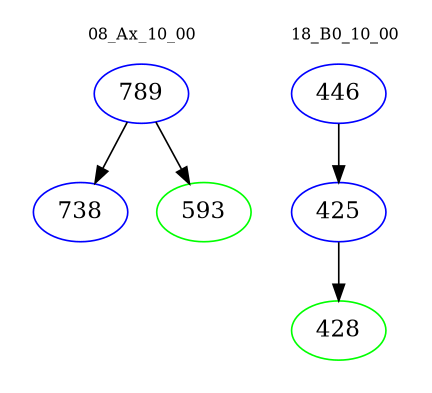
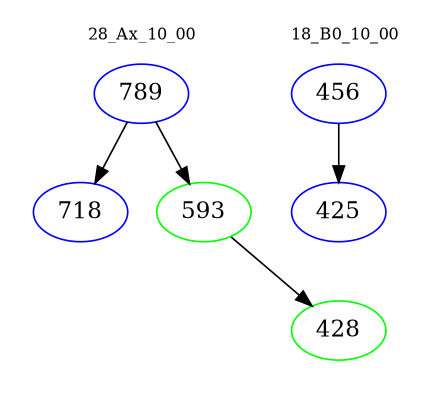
(142, 35) -> (142, 35)
(339, 94) -> (339, 94)
(81, 212) -> (81, 212)
(339, 263) -> (265, 266)
